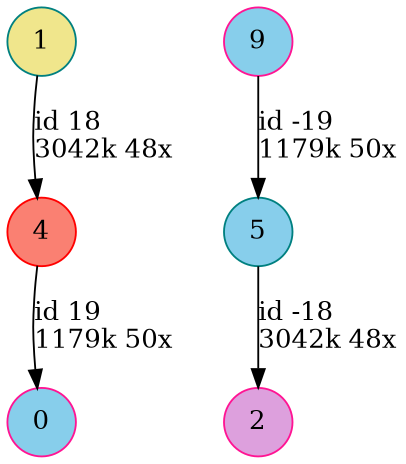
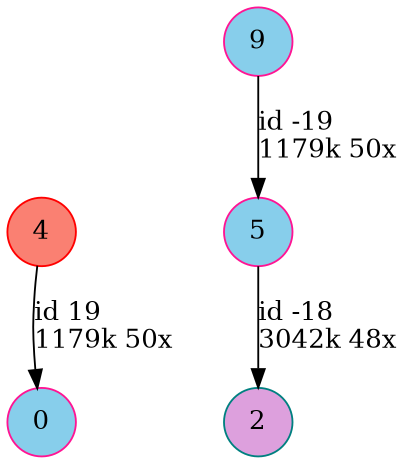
(42, 42) -> none
(258, 232) -> (258, 232)
(258, 422) -> (258, 422)
